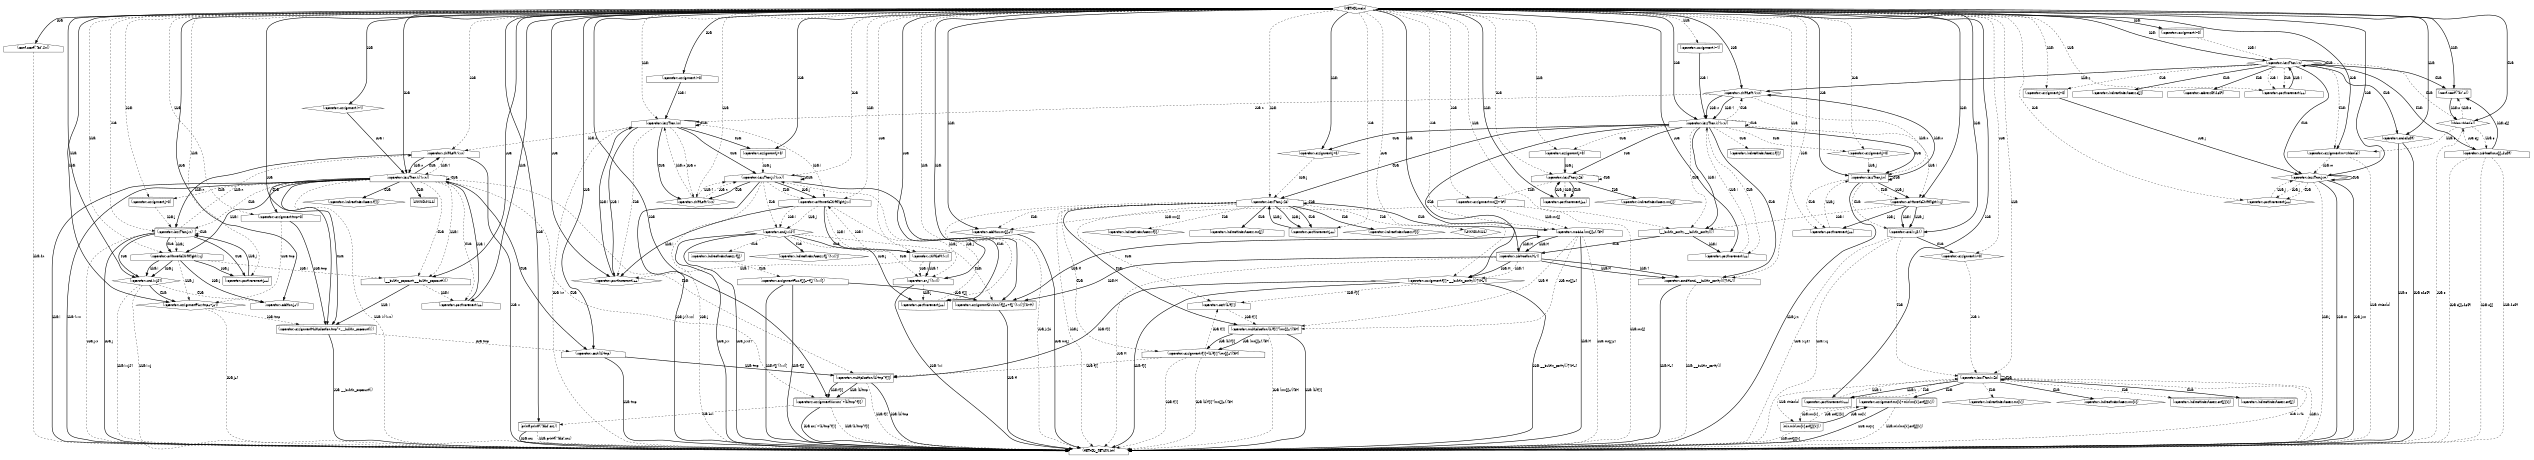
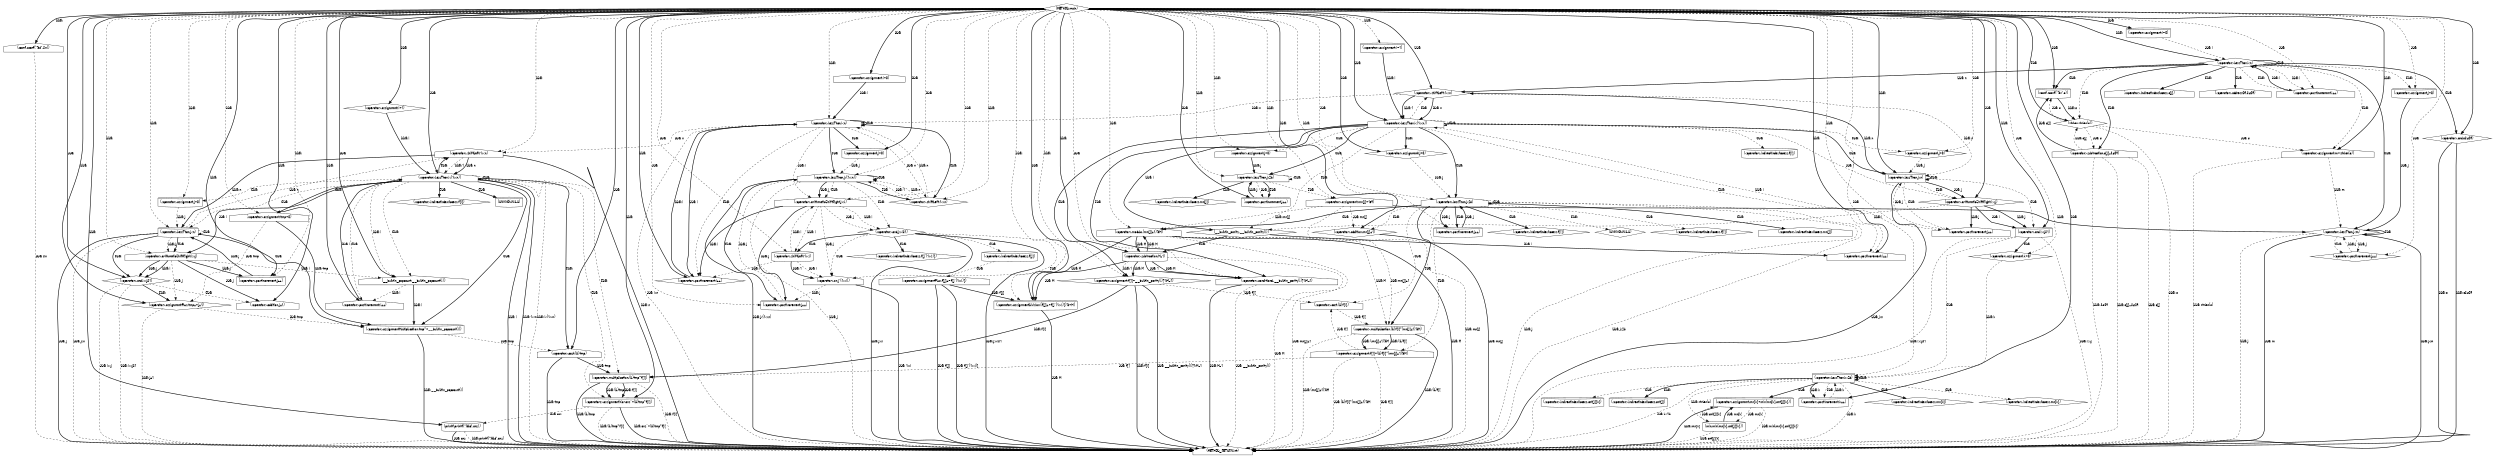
(2180, 16) -> (1872, 209)
(906, 24) -> (1024, 232)
(1481, 147) -> none
(1686, 232) -> (1241, 232)
